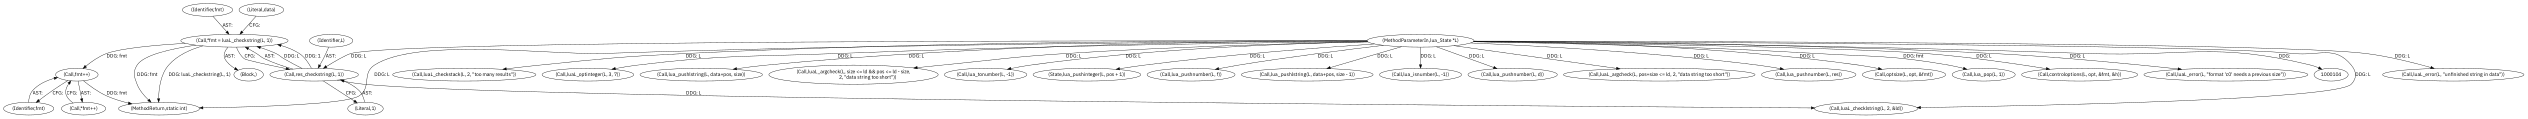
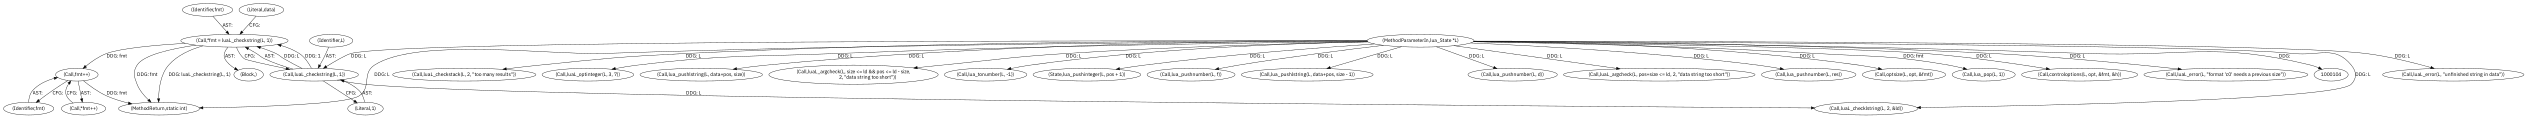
(314, 75) -> (314, 75)
(1421, 75) -> none
